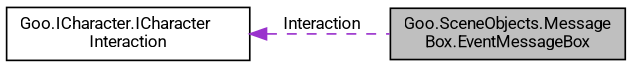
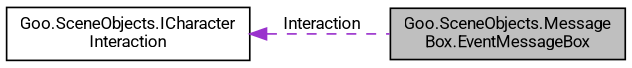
(128, 34) -> (128, 34)
